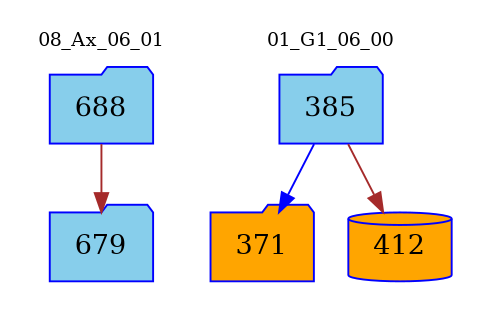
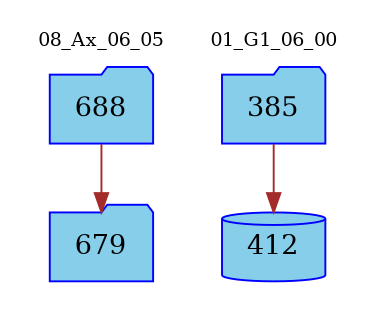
(101, 41) -> (101, 41)
(262, 247) -> none
(400, 247) -> (274, 247)
